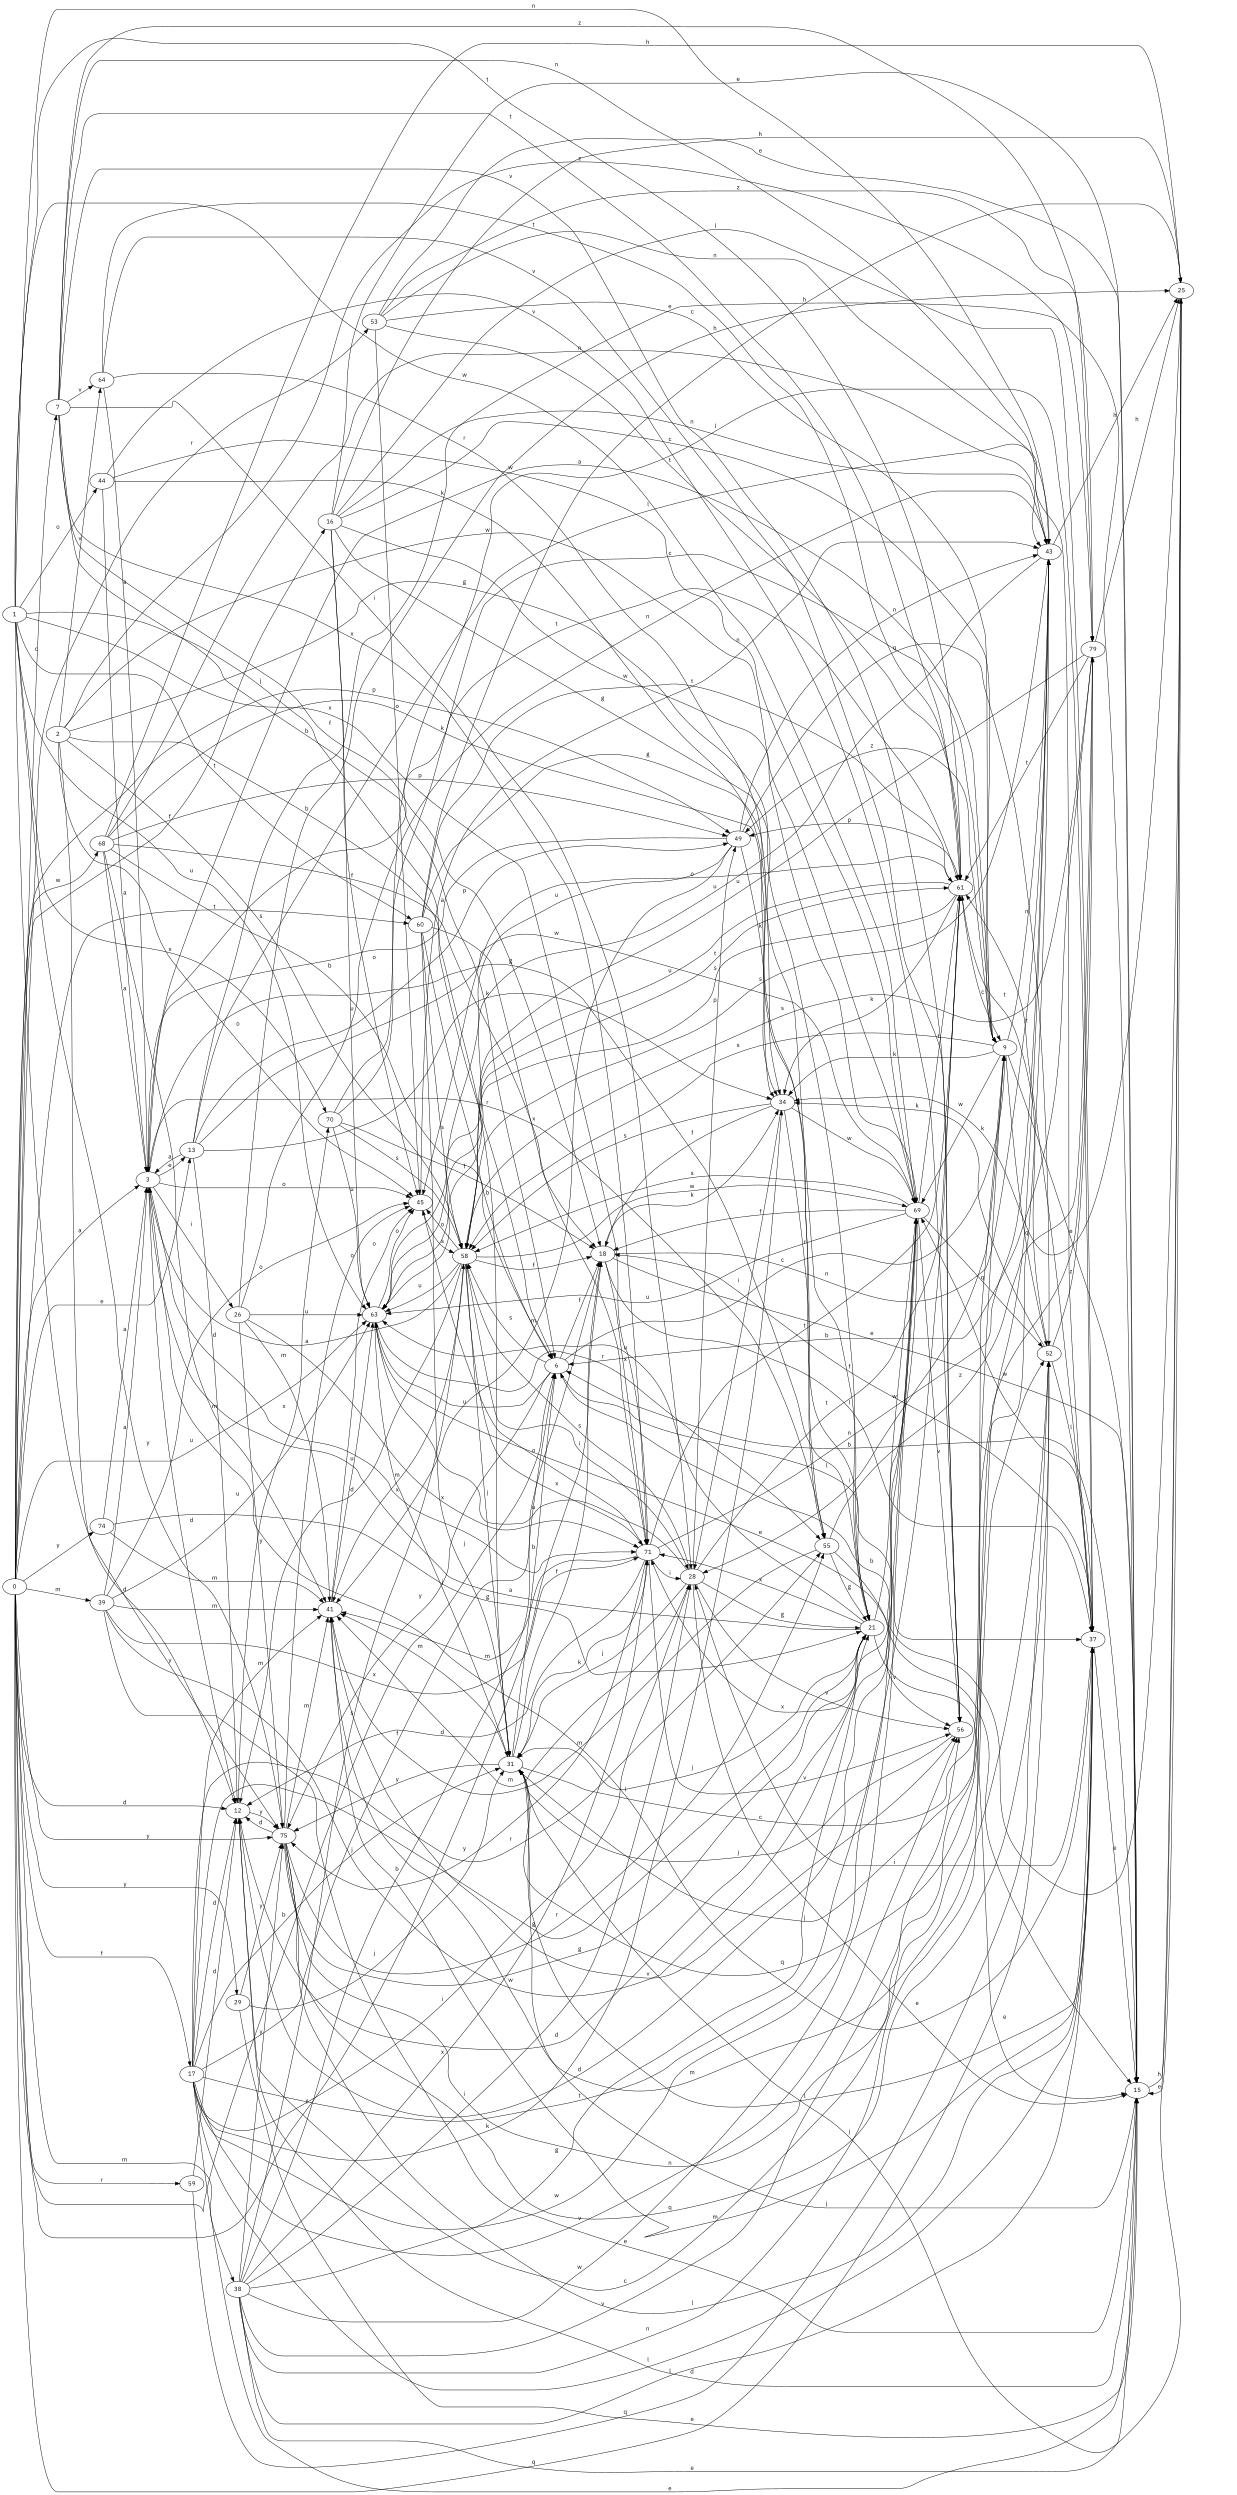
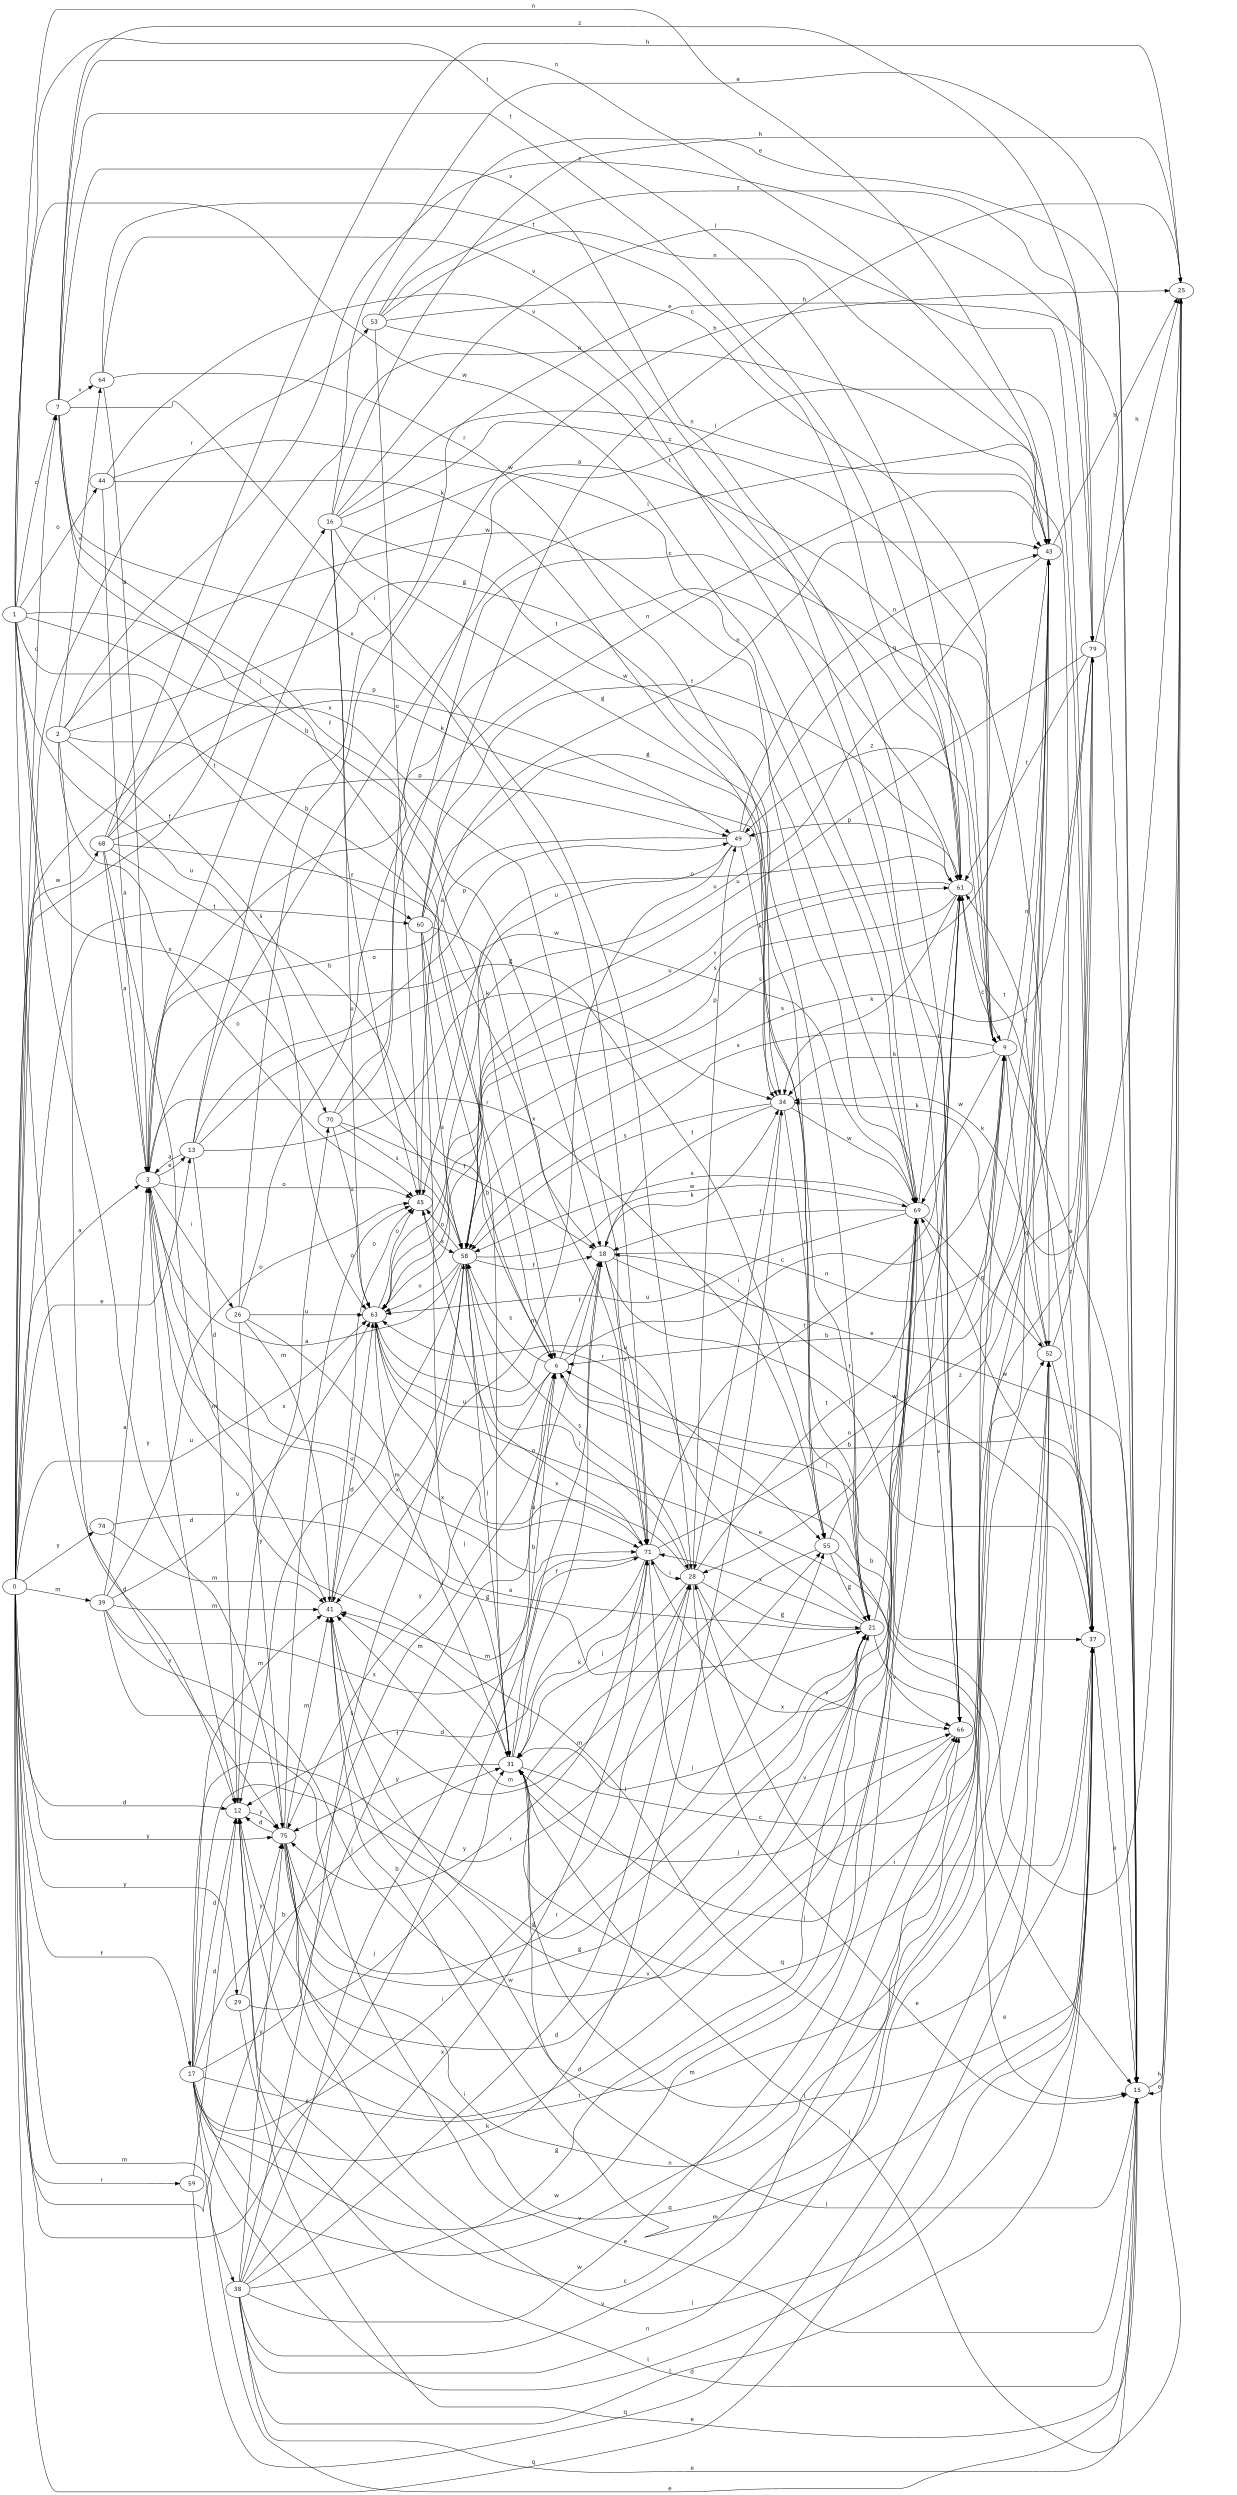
none -> (32, 512)
(125, 1355) -> none
(961, 1730) -> (961, 1730)
